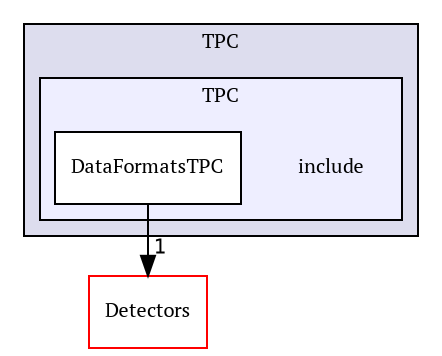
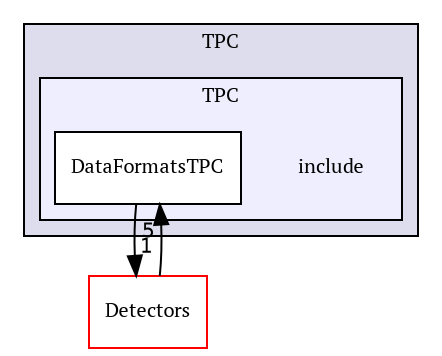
none -> (161, 250)
